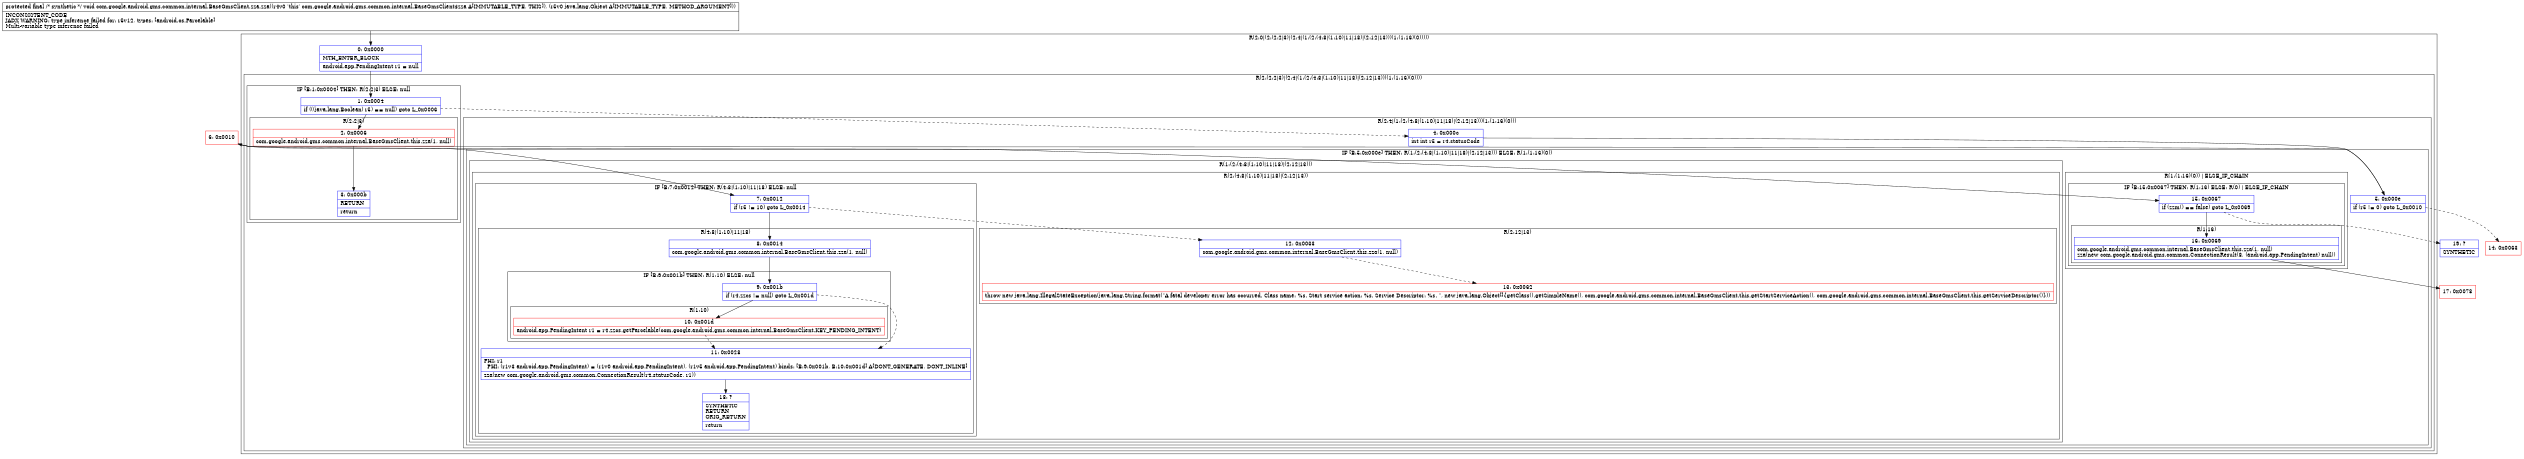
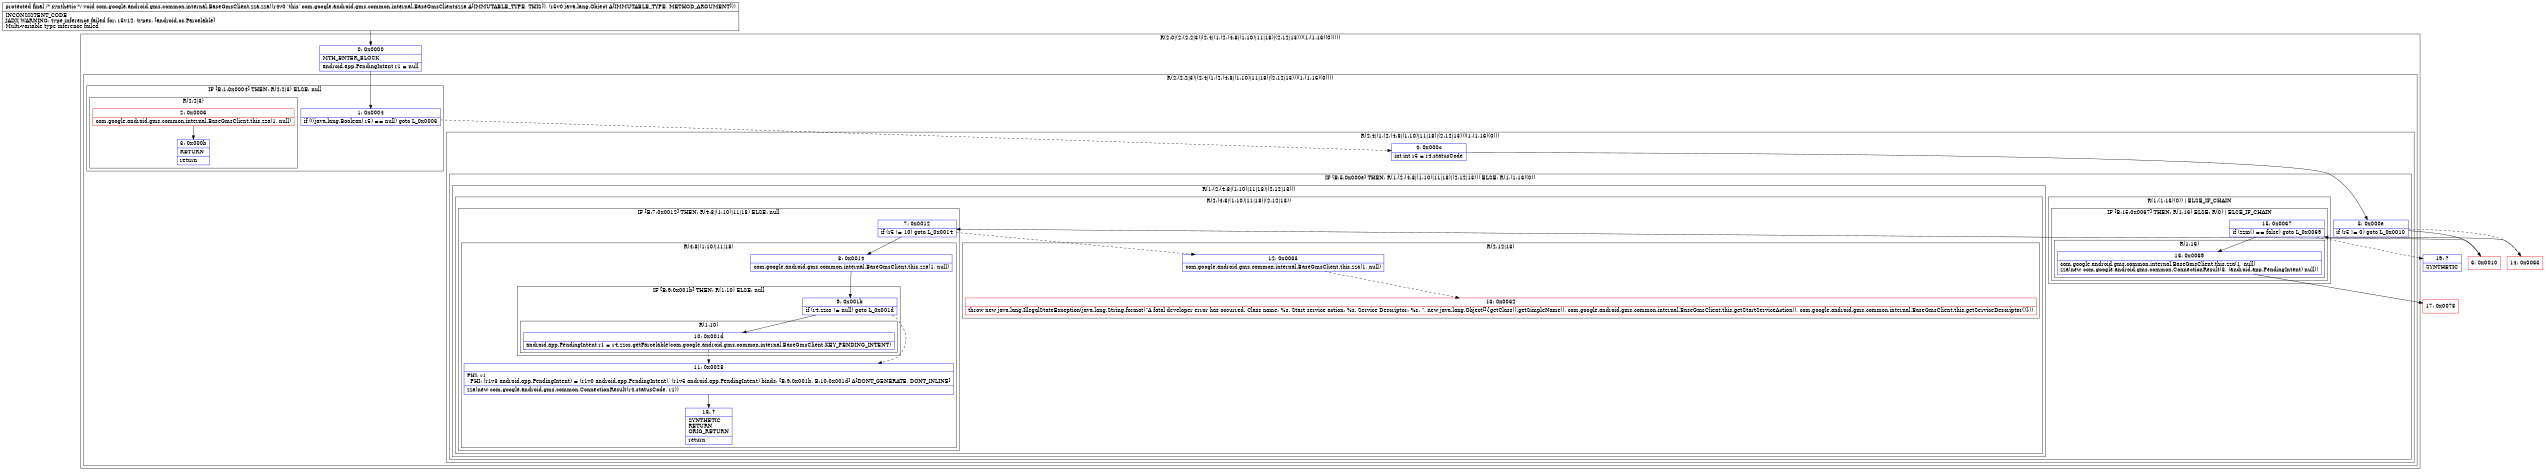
(363, 120) -> none
(1197, 156) -> (2468, 238)
(699, 327) -> (709, 341)
